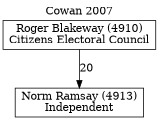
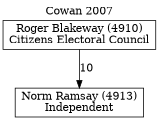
(87, 69) -> (87, 69)
